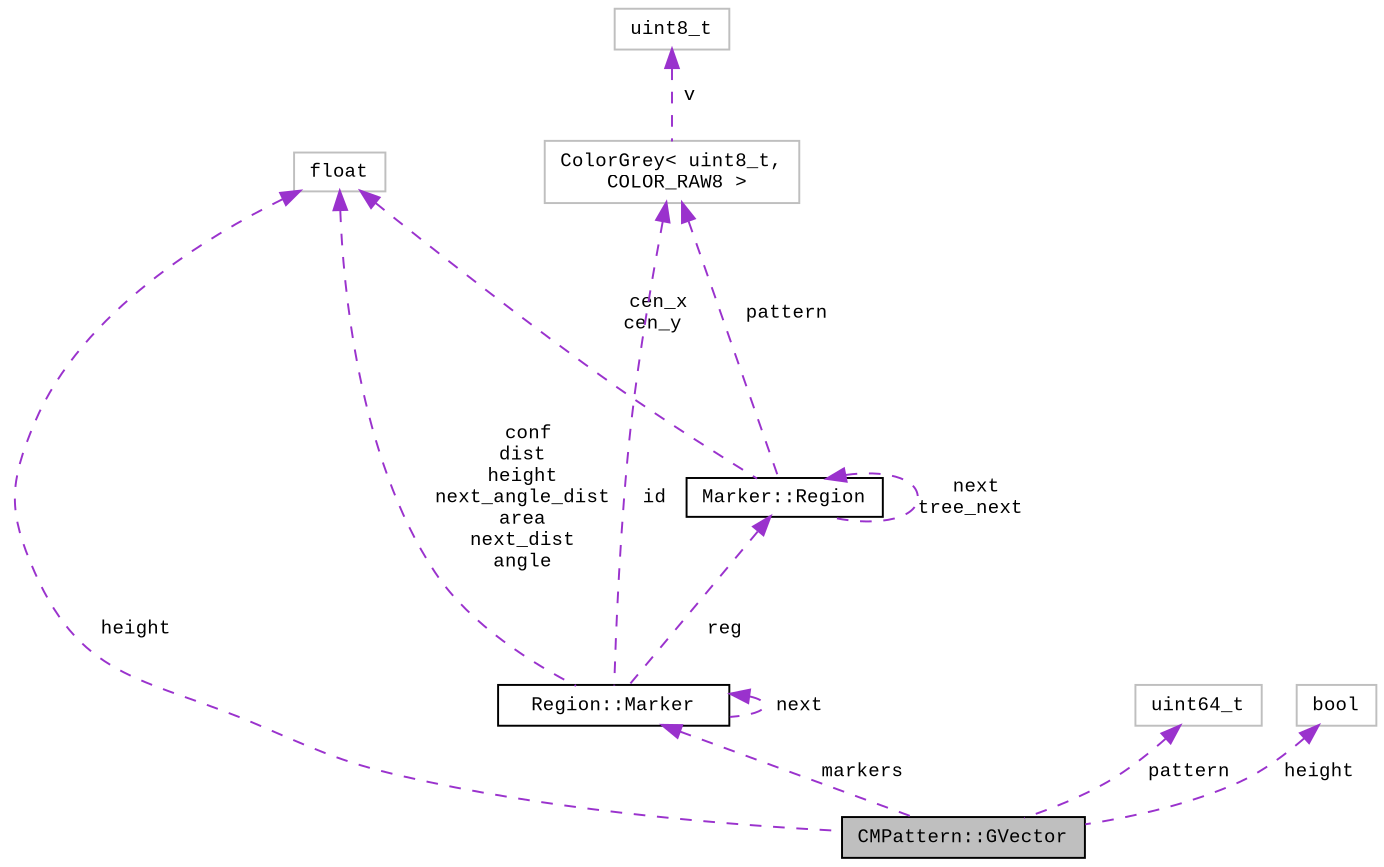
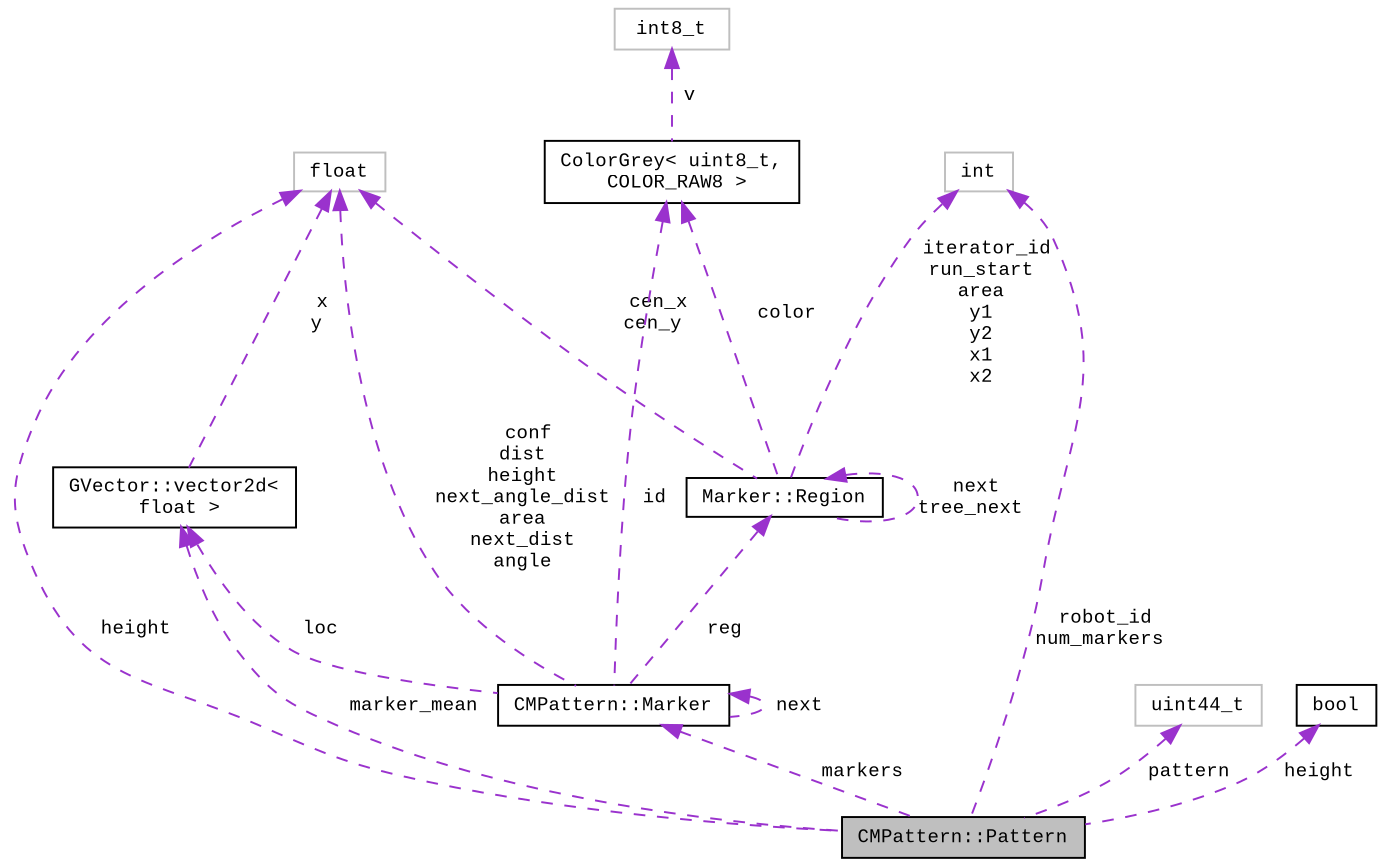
(672, 29) -> (672, 29)
(672, 172) -> (672, 172)
none -> (979, 172)
(782, 313) -> (782, 313)
none -> (175, 497)
(614, 705) -> (614, 705)
(1199, 705) -> (1199, 705)
(1337, 705) -> (1337, 705)
(963, 837) -> (963, 837)
